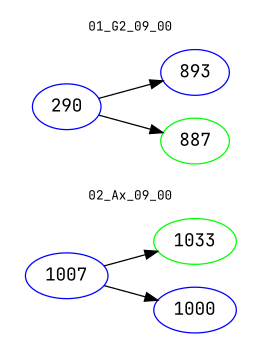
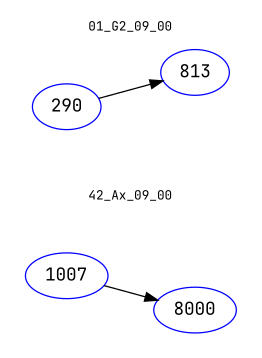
(195, 72) -> (195, 72)
(195, 141) -> none
(131, 196) -> (131, 196)
(195, 241) -> none
(195, 310) -> (195, 310)
